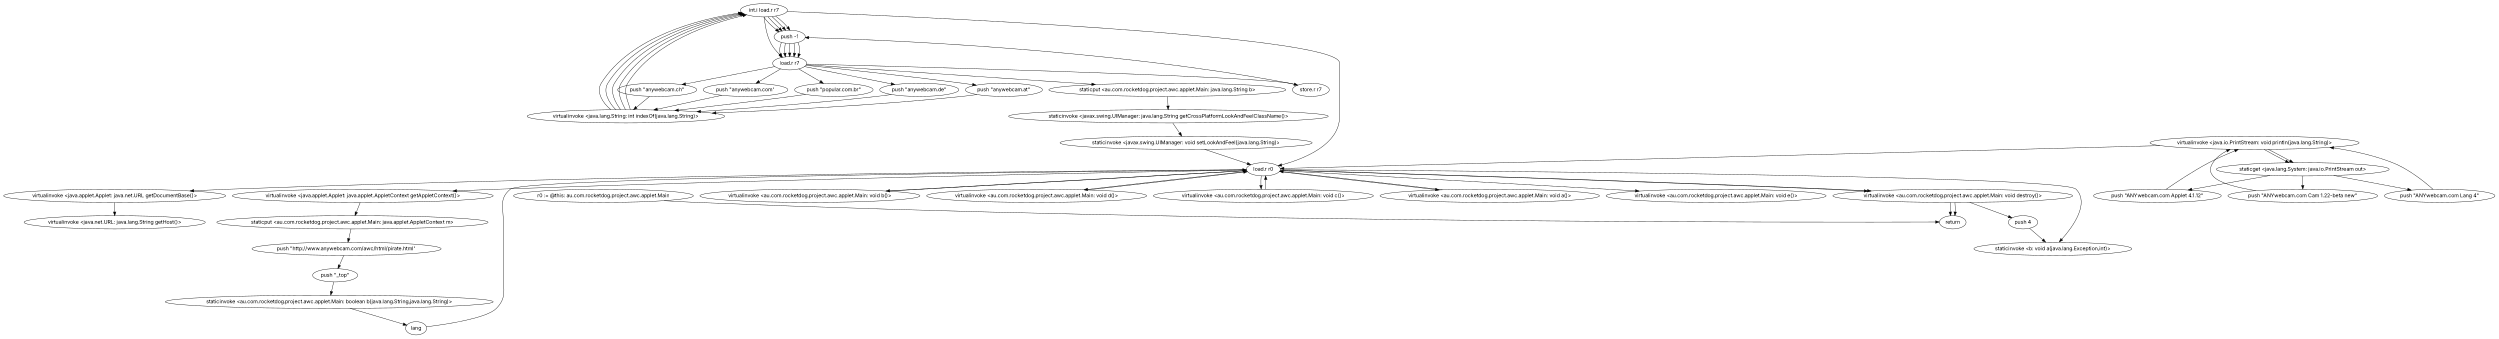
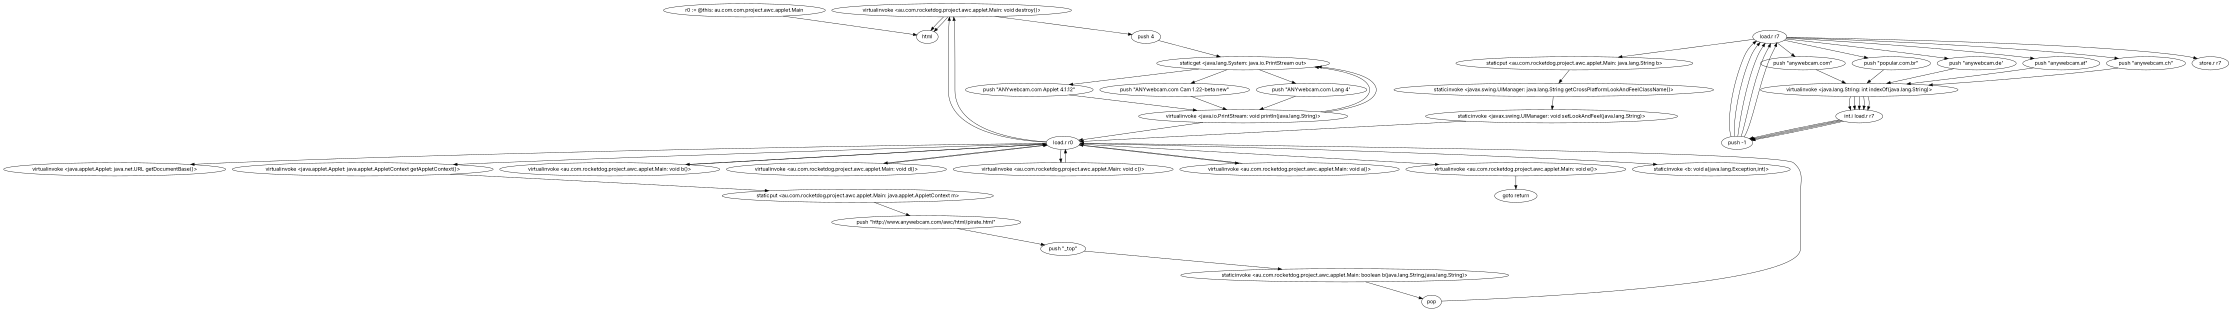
(1132, 30) -> none
(768, 37) -> none
(1054, 52) -> none
(603, 196) -> (744, 10)
none -> (1516, 196)
(115, 222) -> none
(1953, 222) -> (927, 37)
(2036, 234) -> (1188, 48)
(416, 328) -> (1432, 302)
